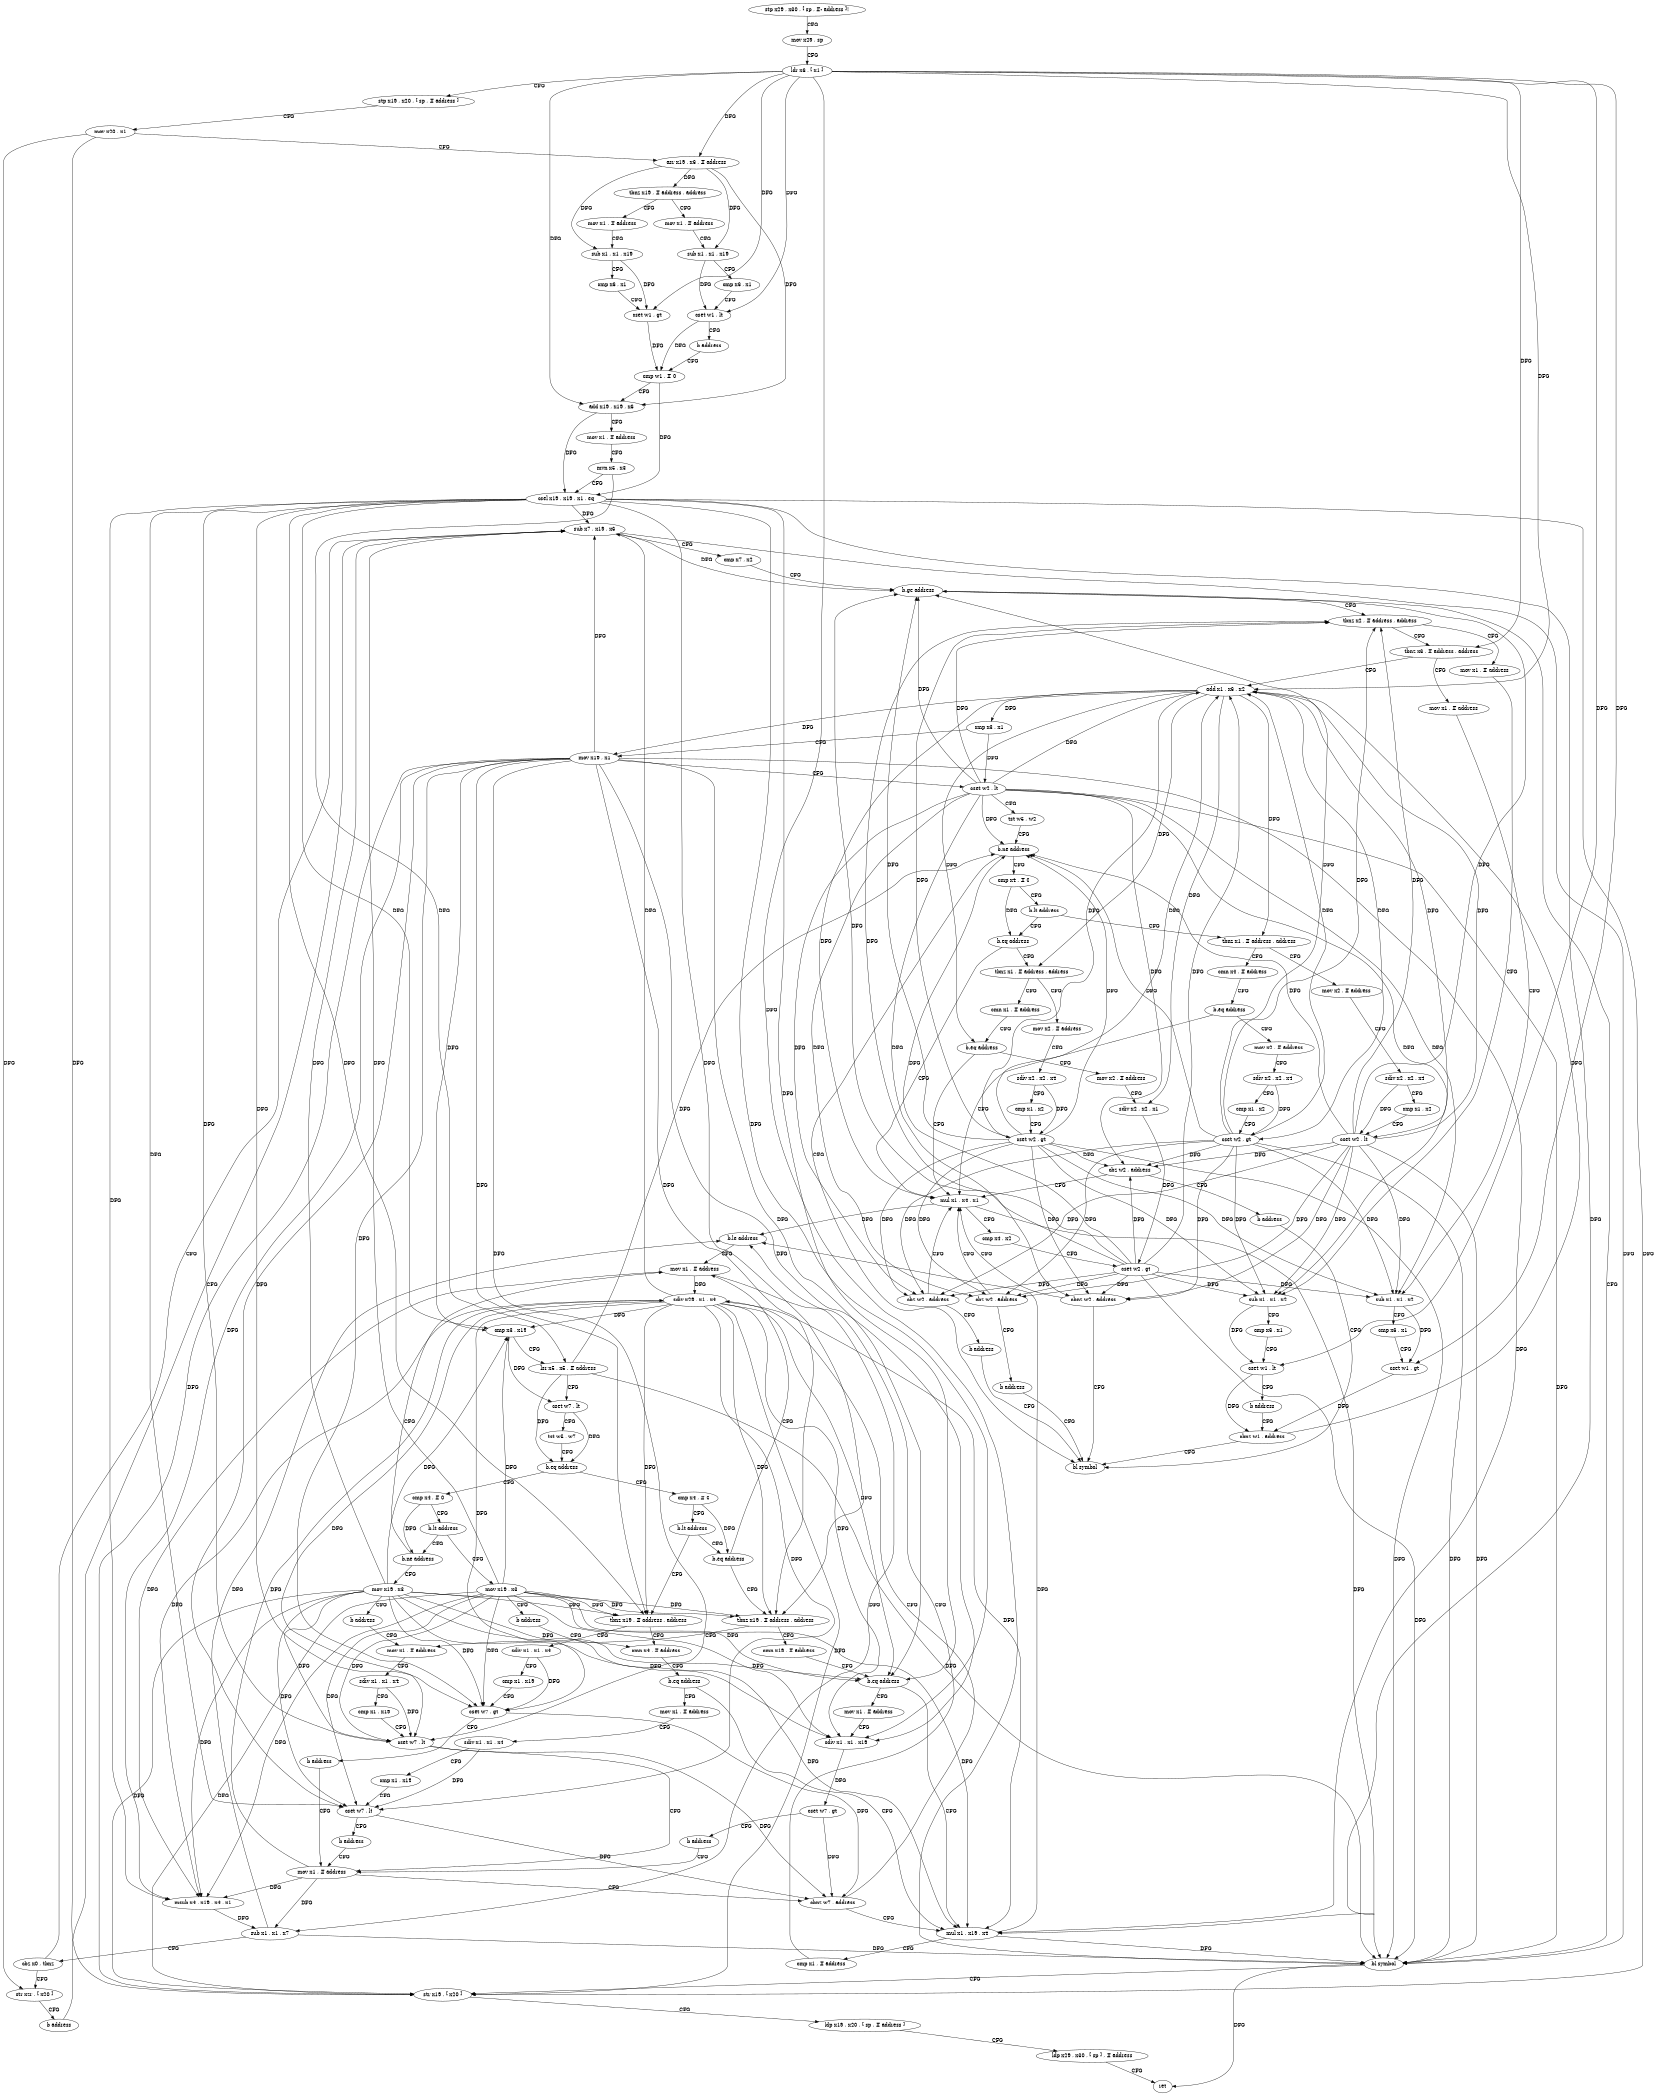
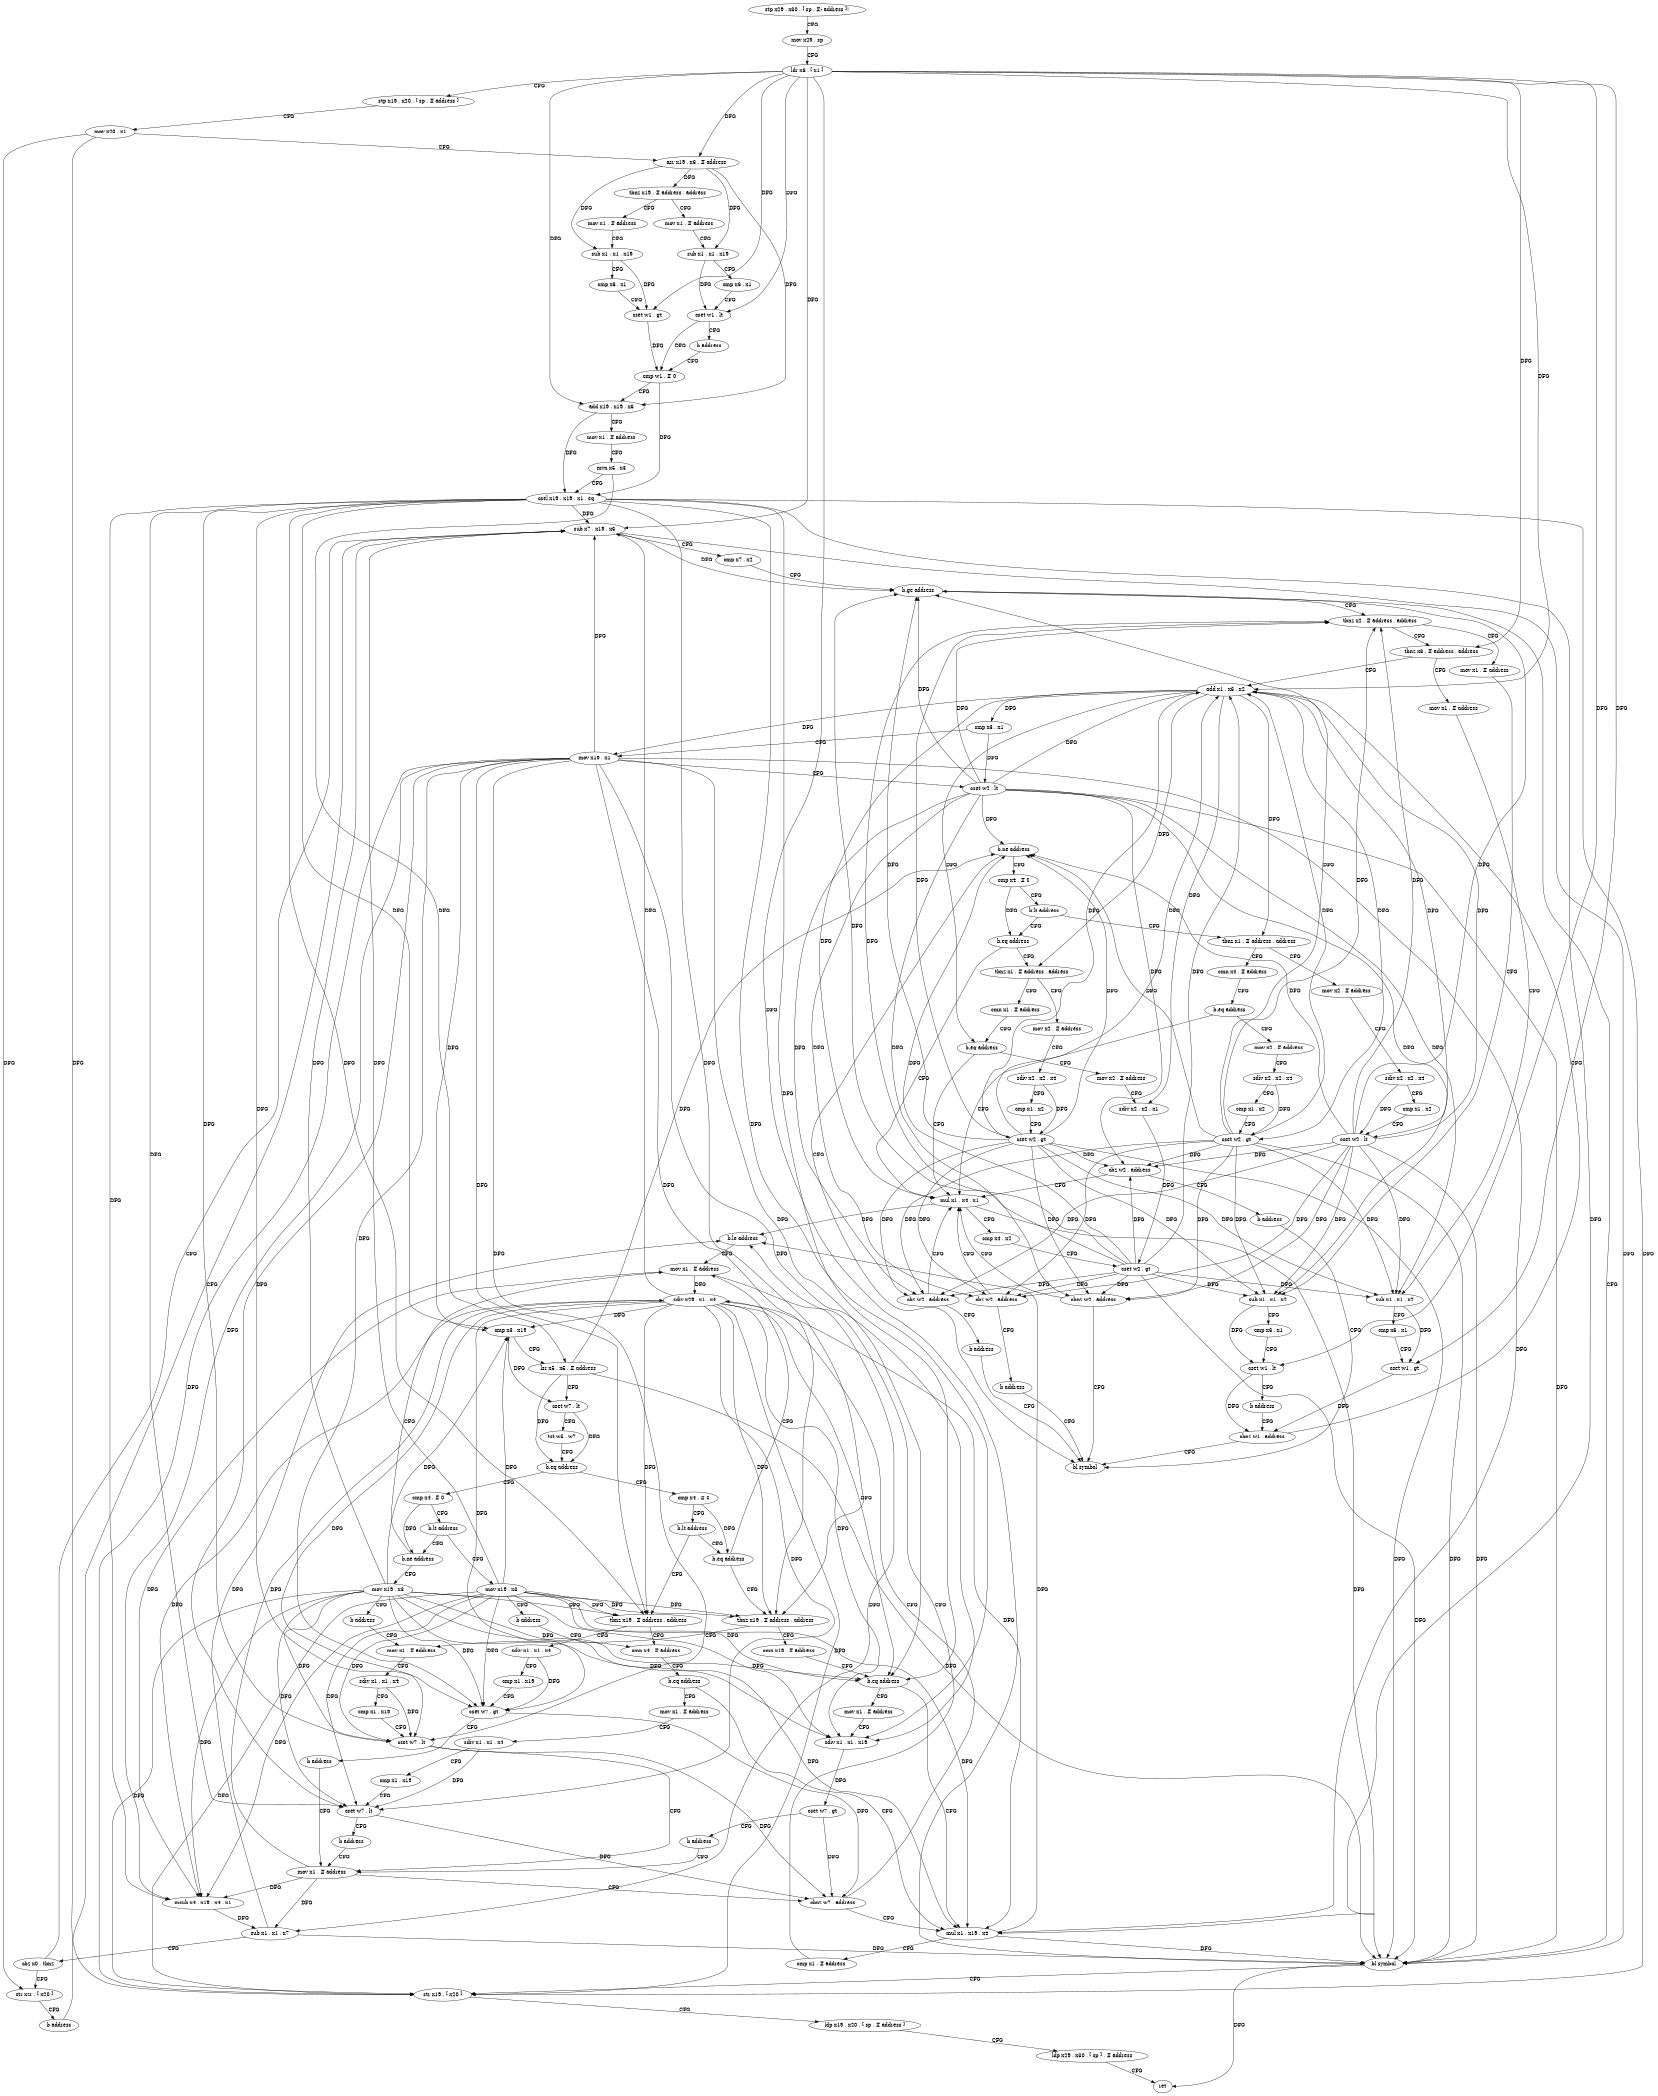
none -> (807, 380)
(1022, 819) -> none
(1577, 1063) -> (1577, 1063)
